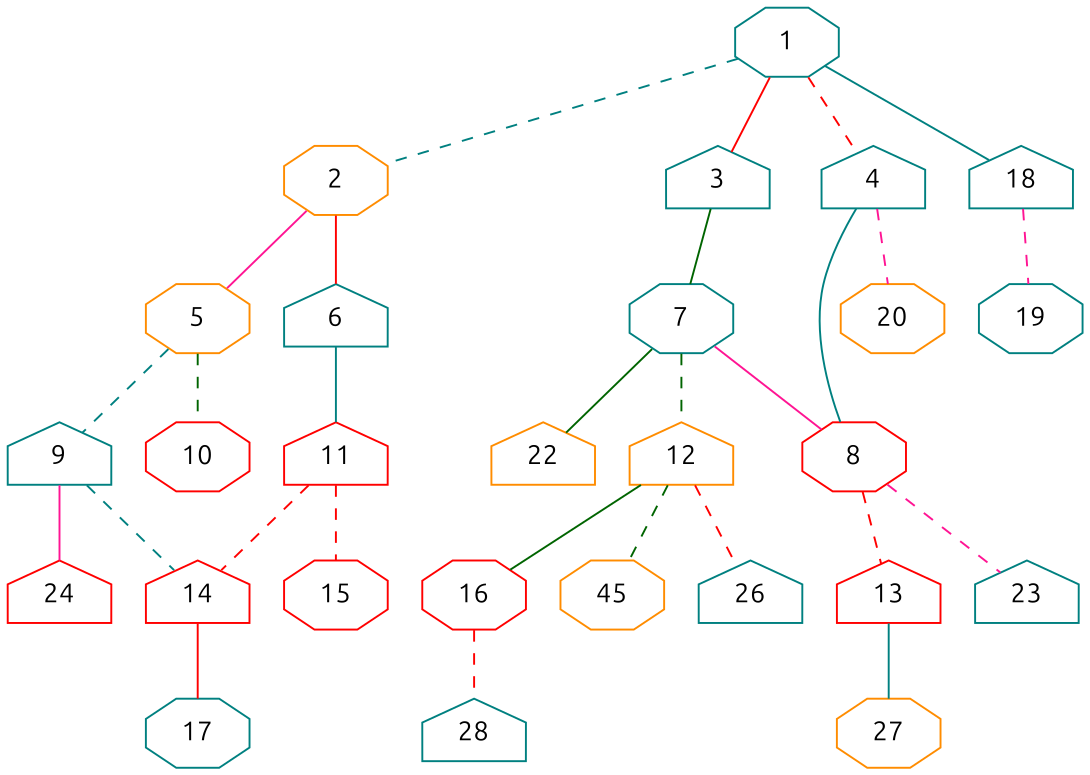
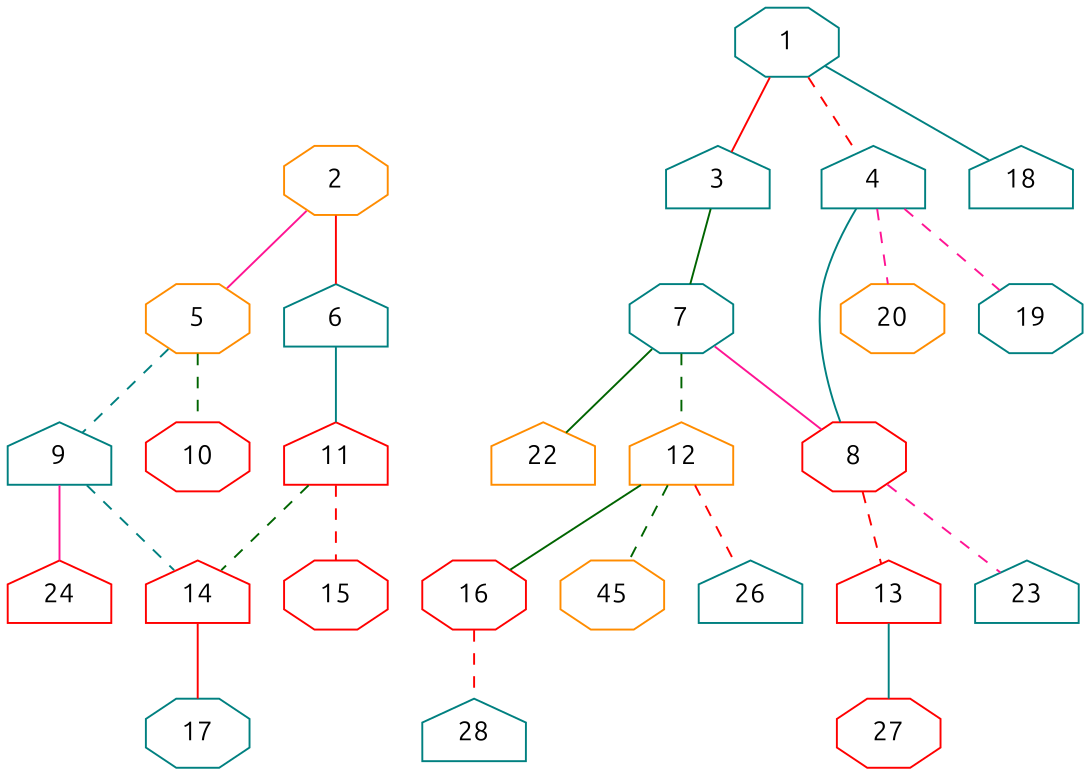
(561, 111) -> none
(1026, 246) -> (952, 250)
(265, 528) -> (265, 528)
(889, 733) -> (889, 733)
